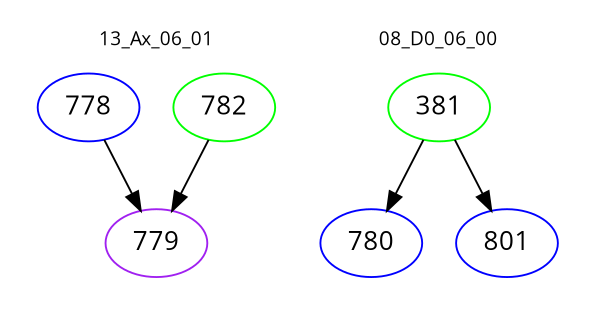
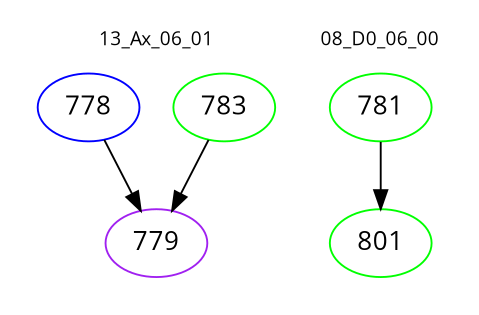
(224, 107) -> (224, 107)
(439, 107) -> (381, 107)
(371, 243) -> none
(507, 243) -> (381, 243)
